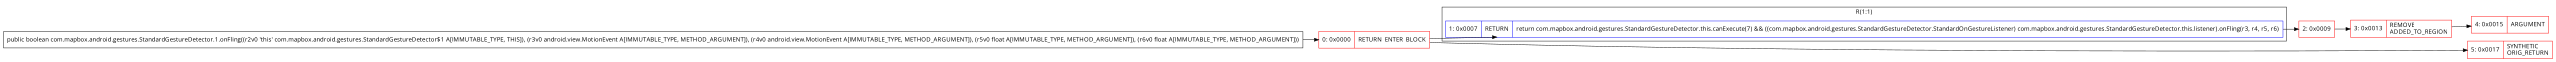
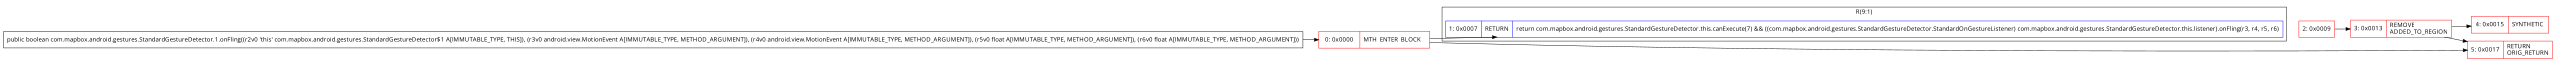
(1864, 12) -> (1864, 12)
(2528, 25) -> (2528, 25)
(2289, 29) -> none
none -> (2454, 39)
(1392, 40) -> (1392, 40)
(2523, 46) -> (2519, 46)
